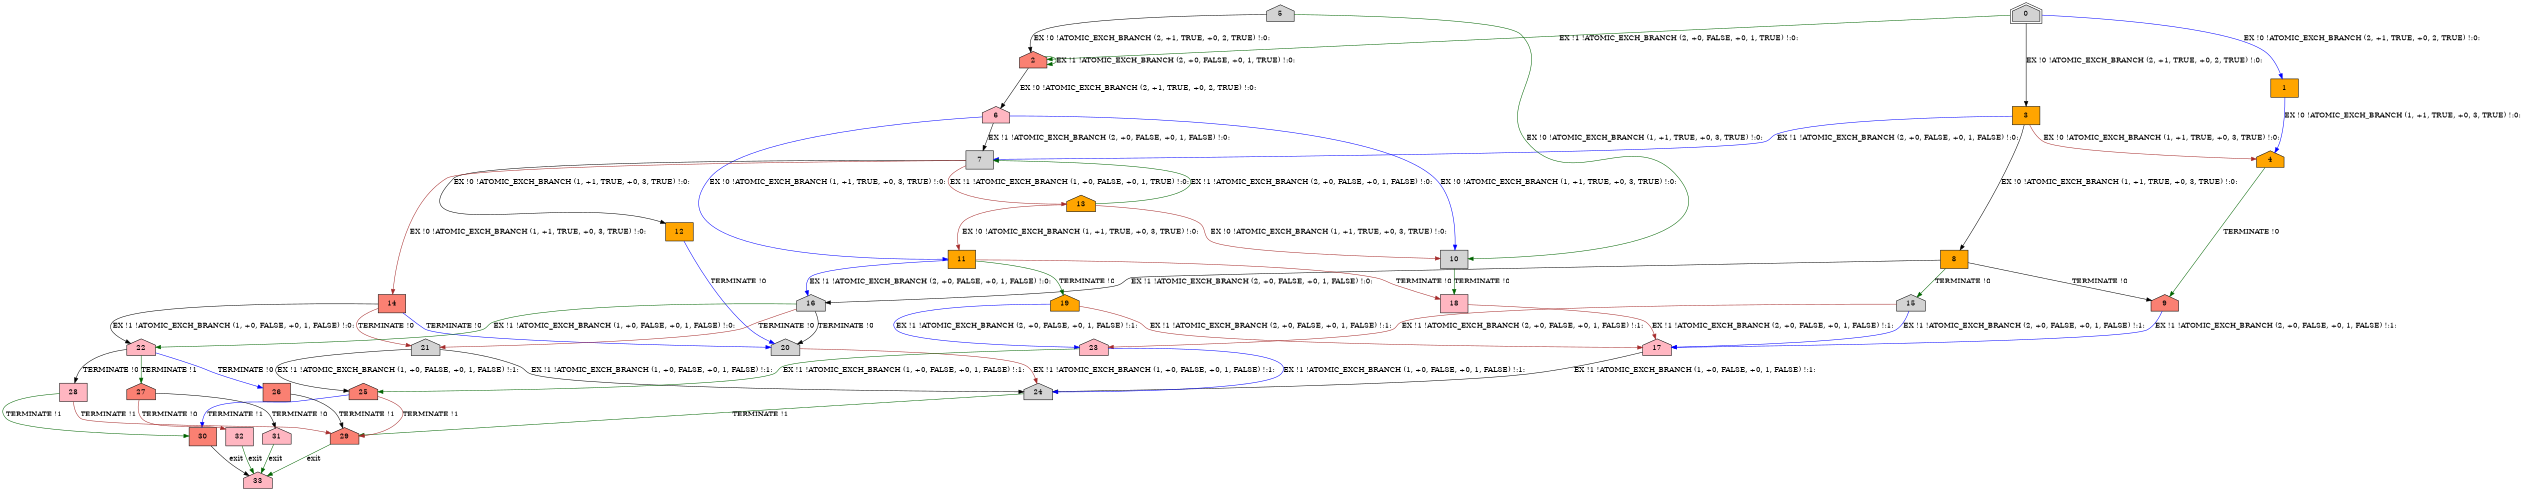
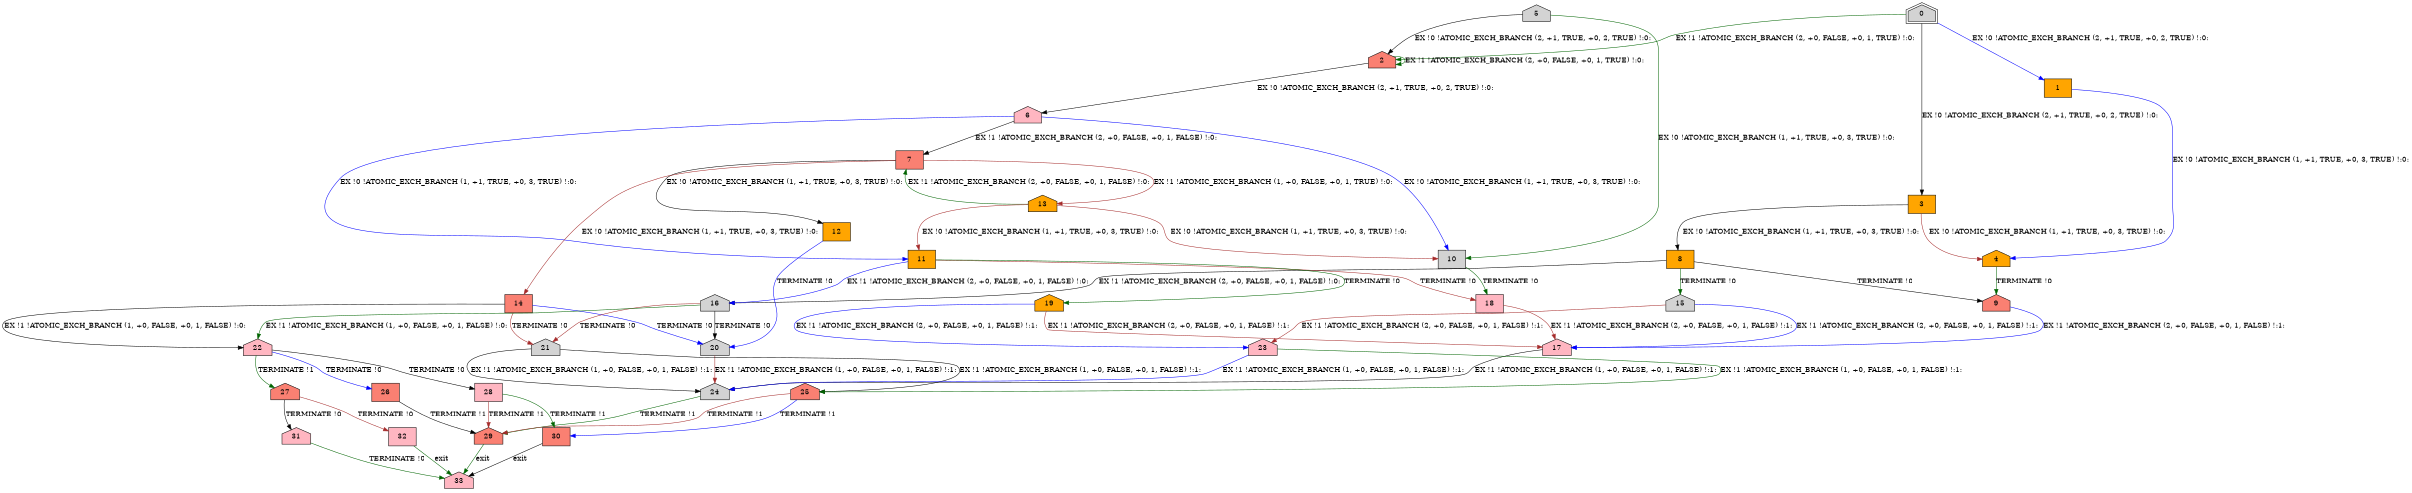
(1507, 153) -> none
(980, 160) -> (910, 160)
(276, 459) -> (397, 459)
